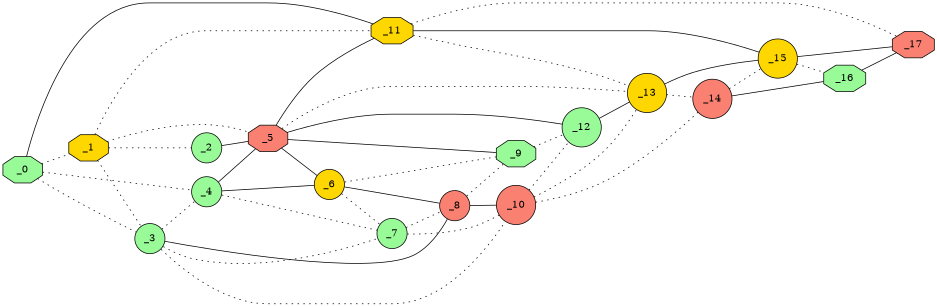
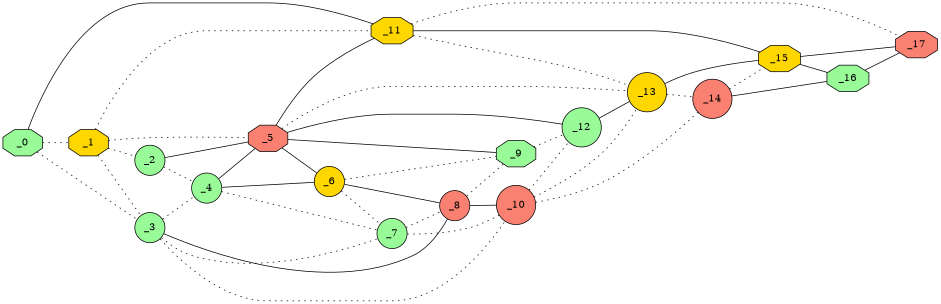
(778, 59) -> (779, 59)
(810, 68) -> (814, 68)
(117, 181) -> (178, 174)
